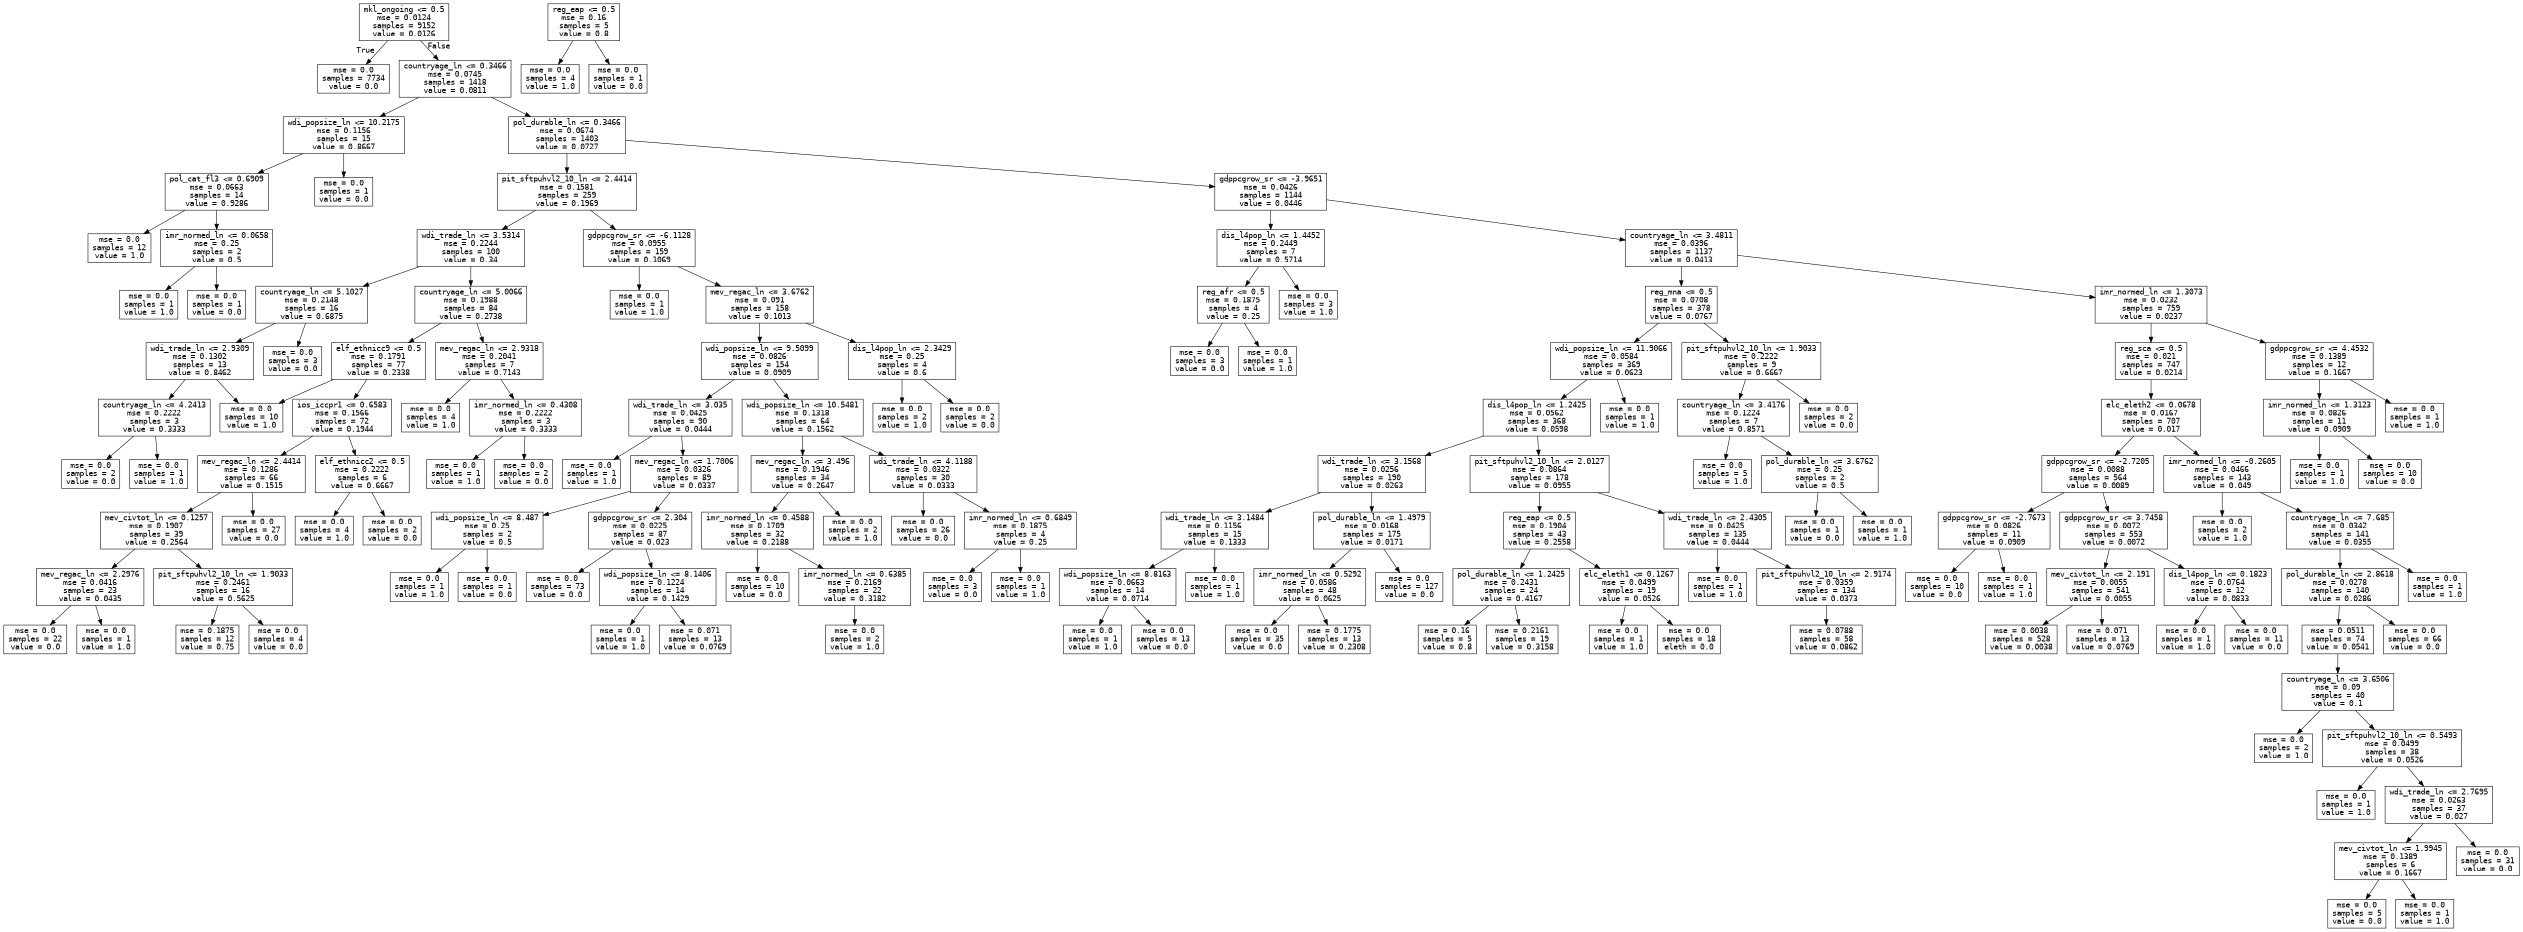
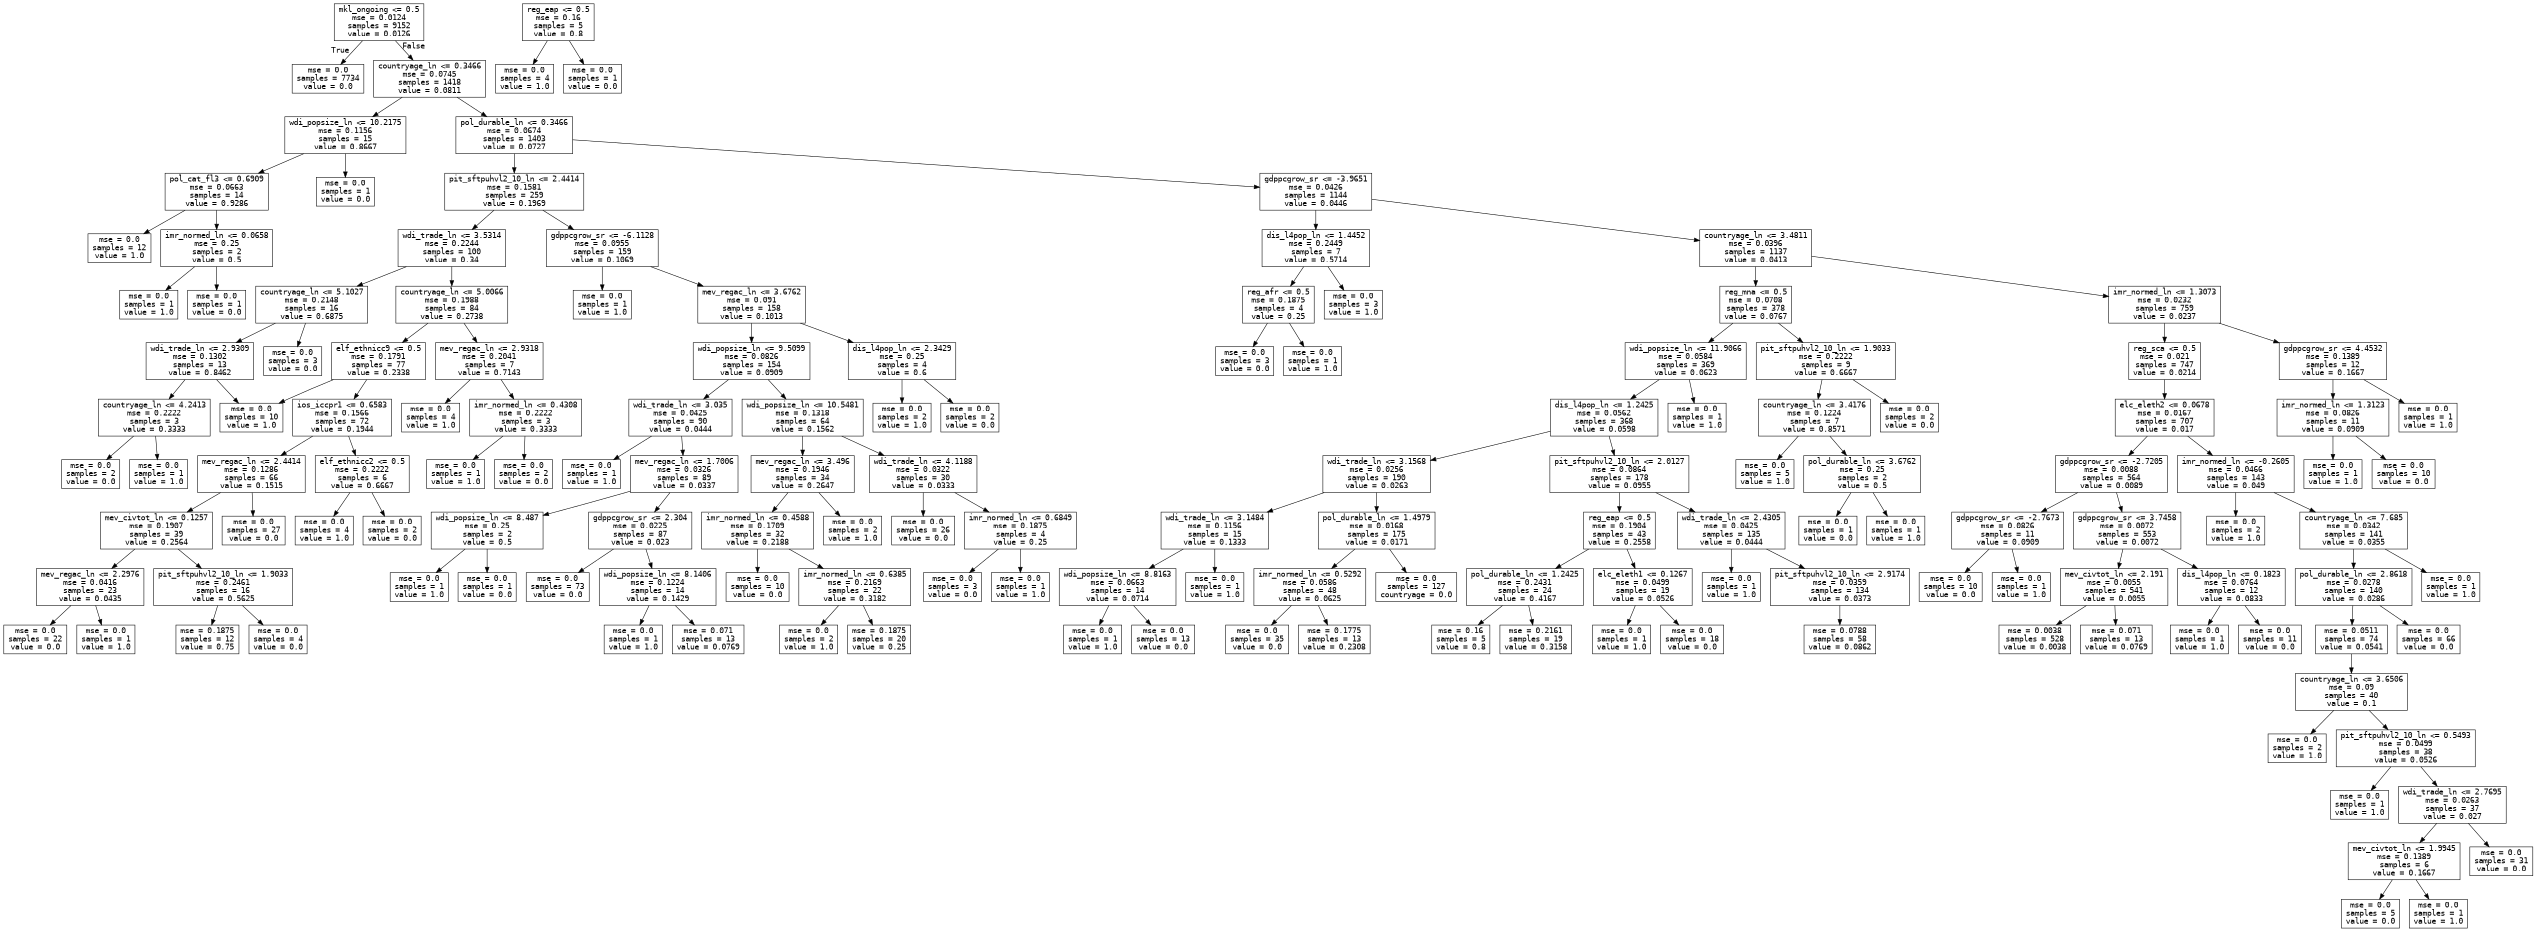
(1409, 587) -> (1416, 587)
none -> (879, 639)
(1689, 639) -> (1692, 639)
